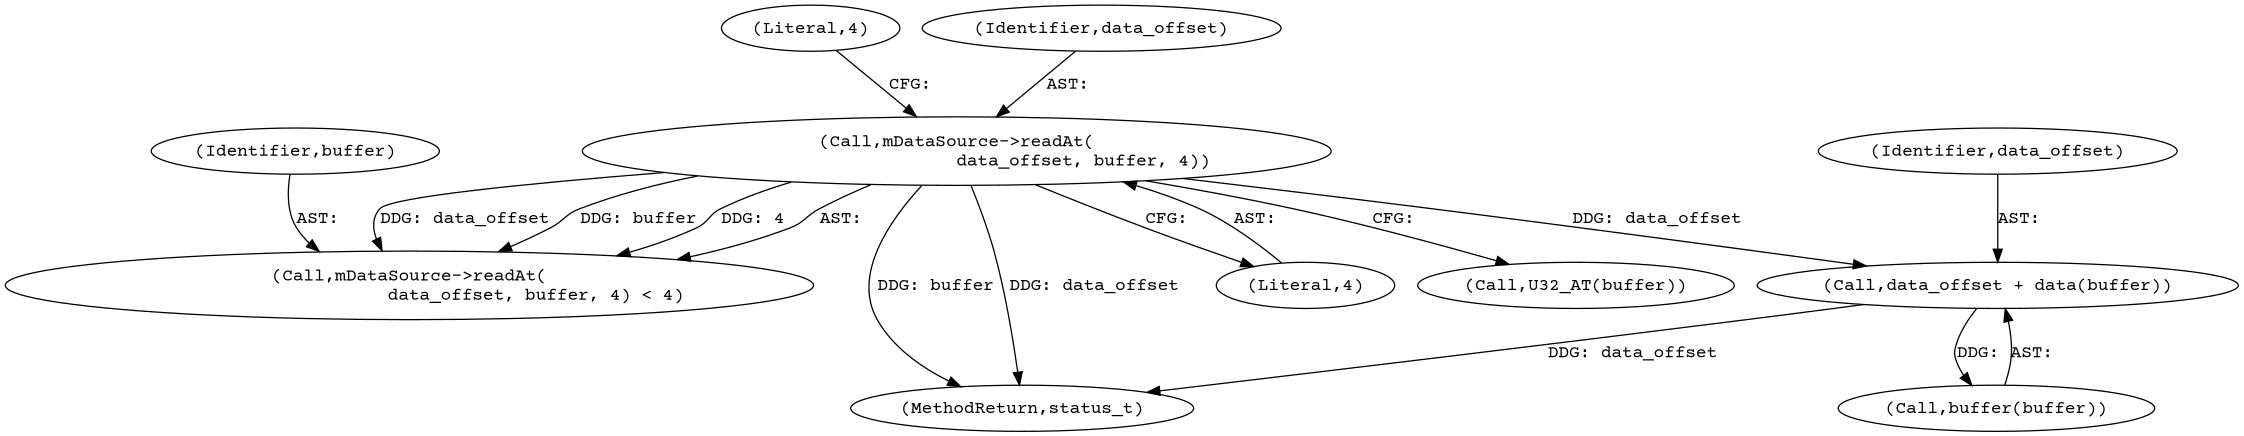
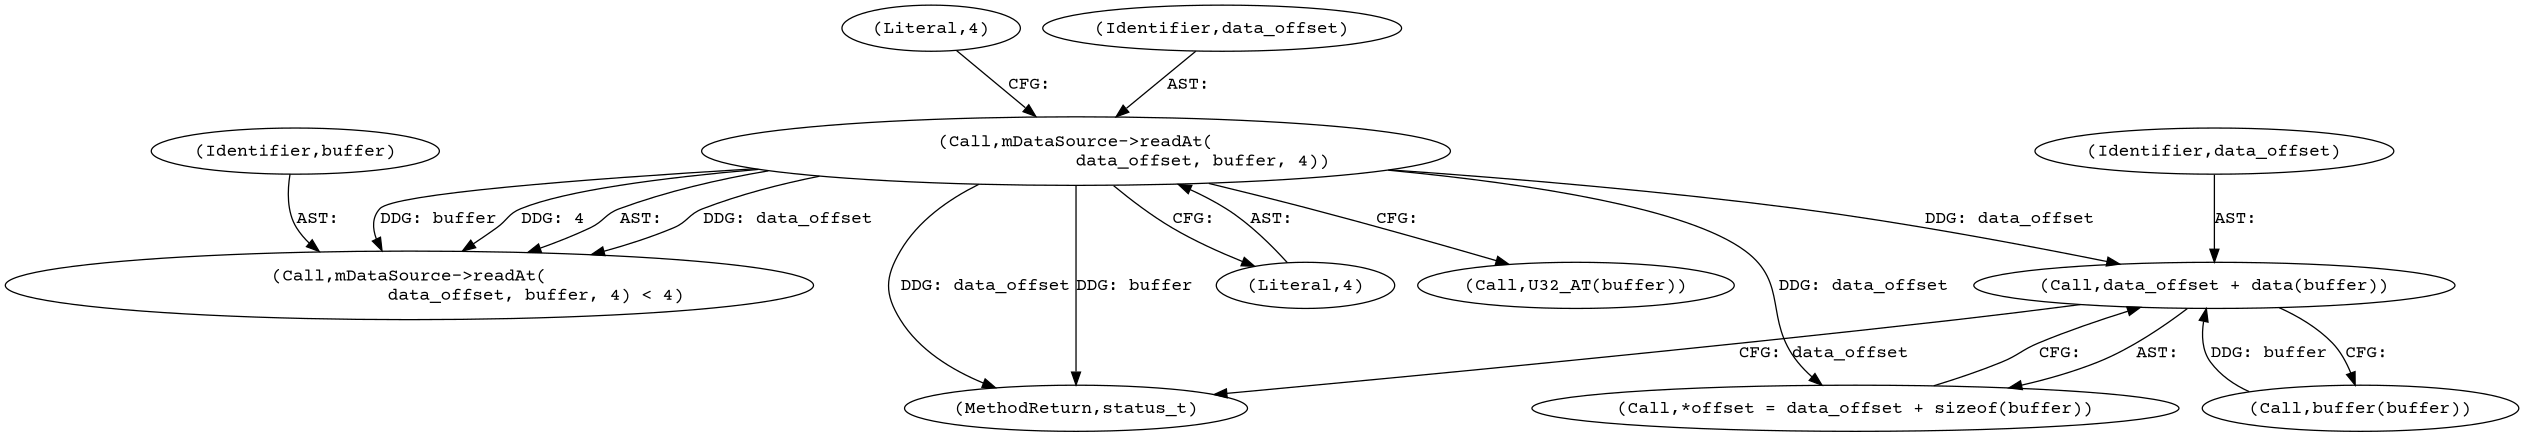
(1633, 353) -> (1824, 353)
(1984, 353) -> (2372, 353)
(2038, 353) -> (2269, 353)
none -> (1855, 408)
